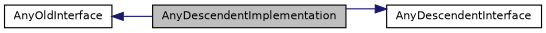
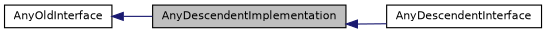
(361, 9) -> (372, 24)
